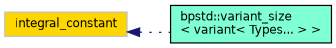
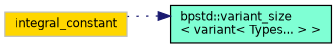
(155, 32) -> (143, 16)
